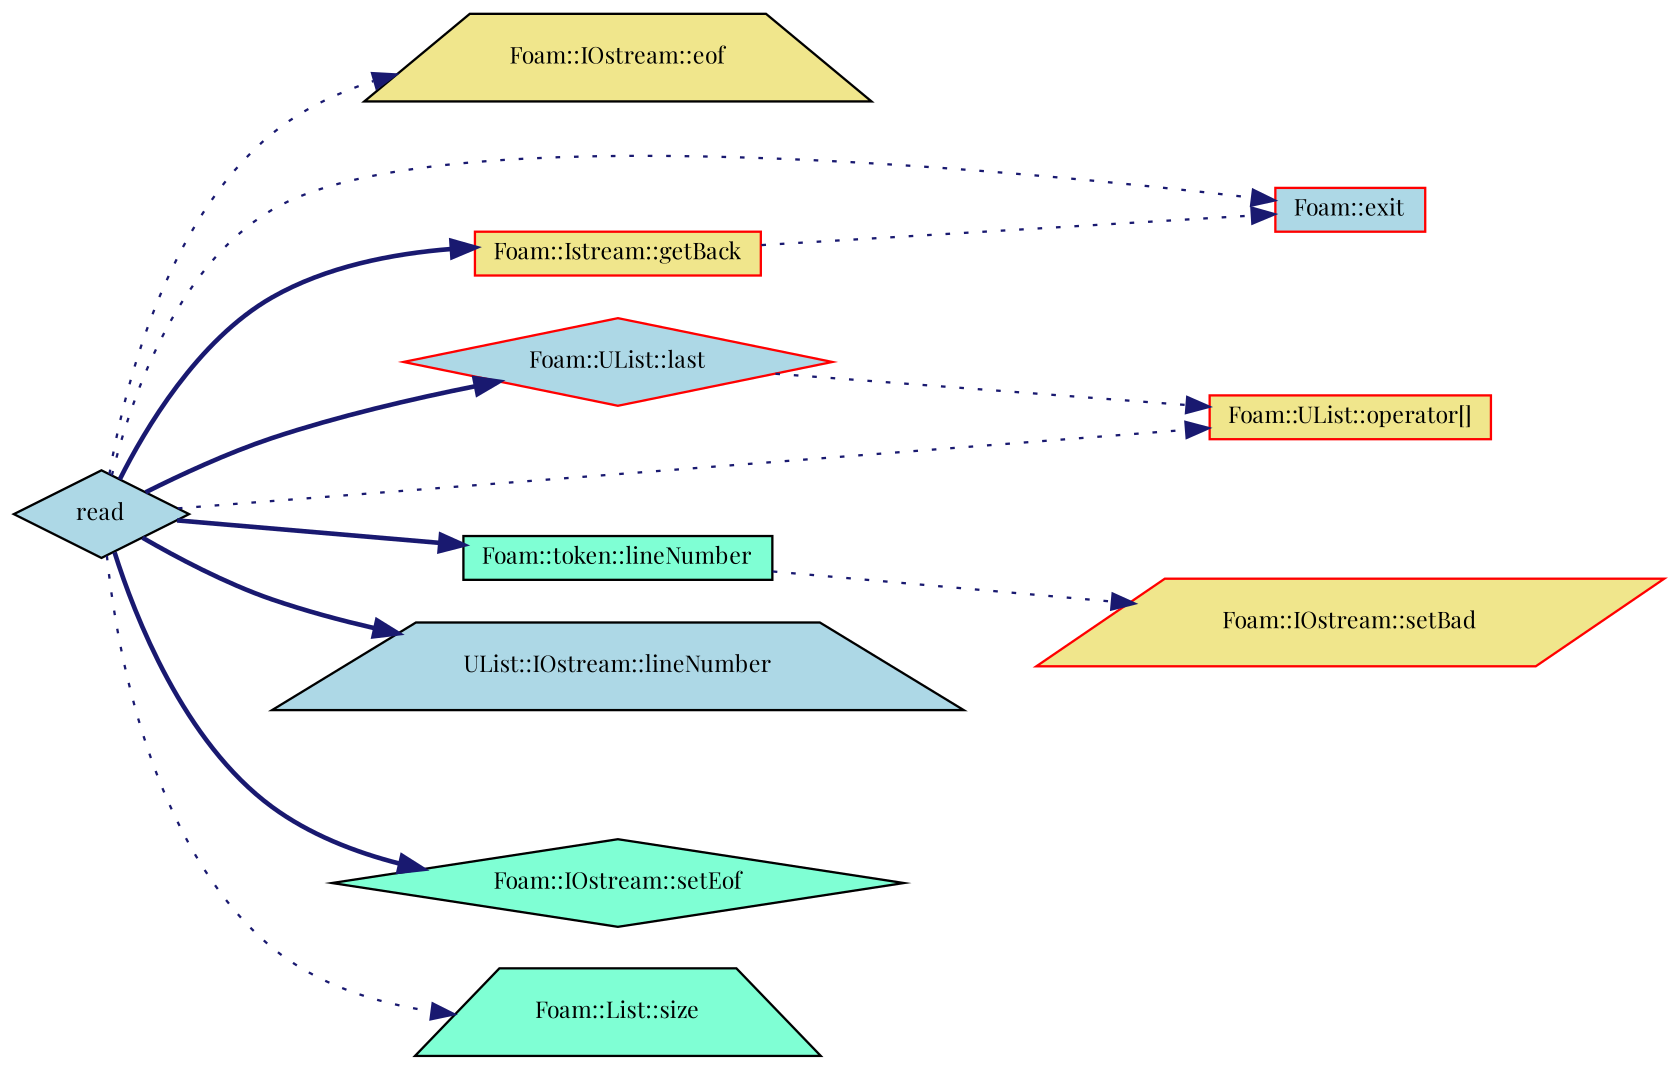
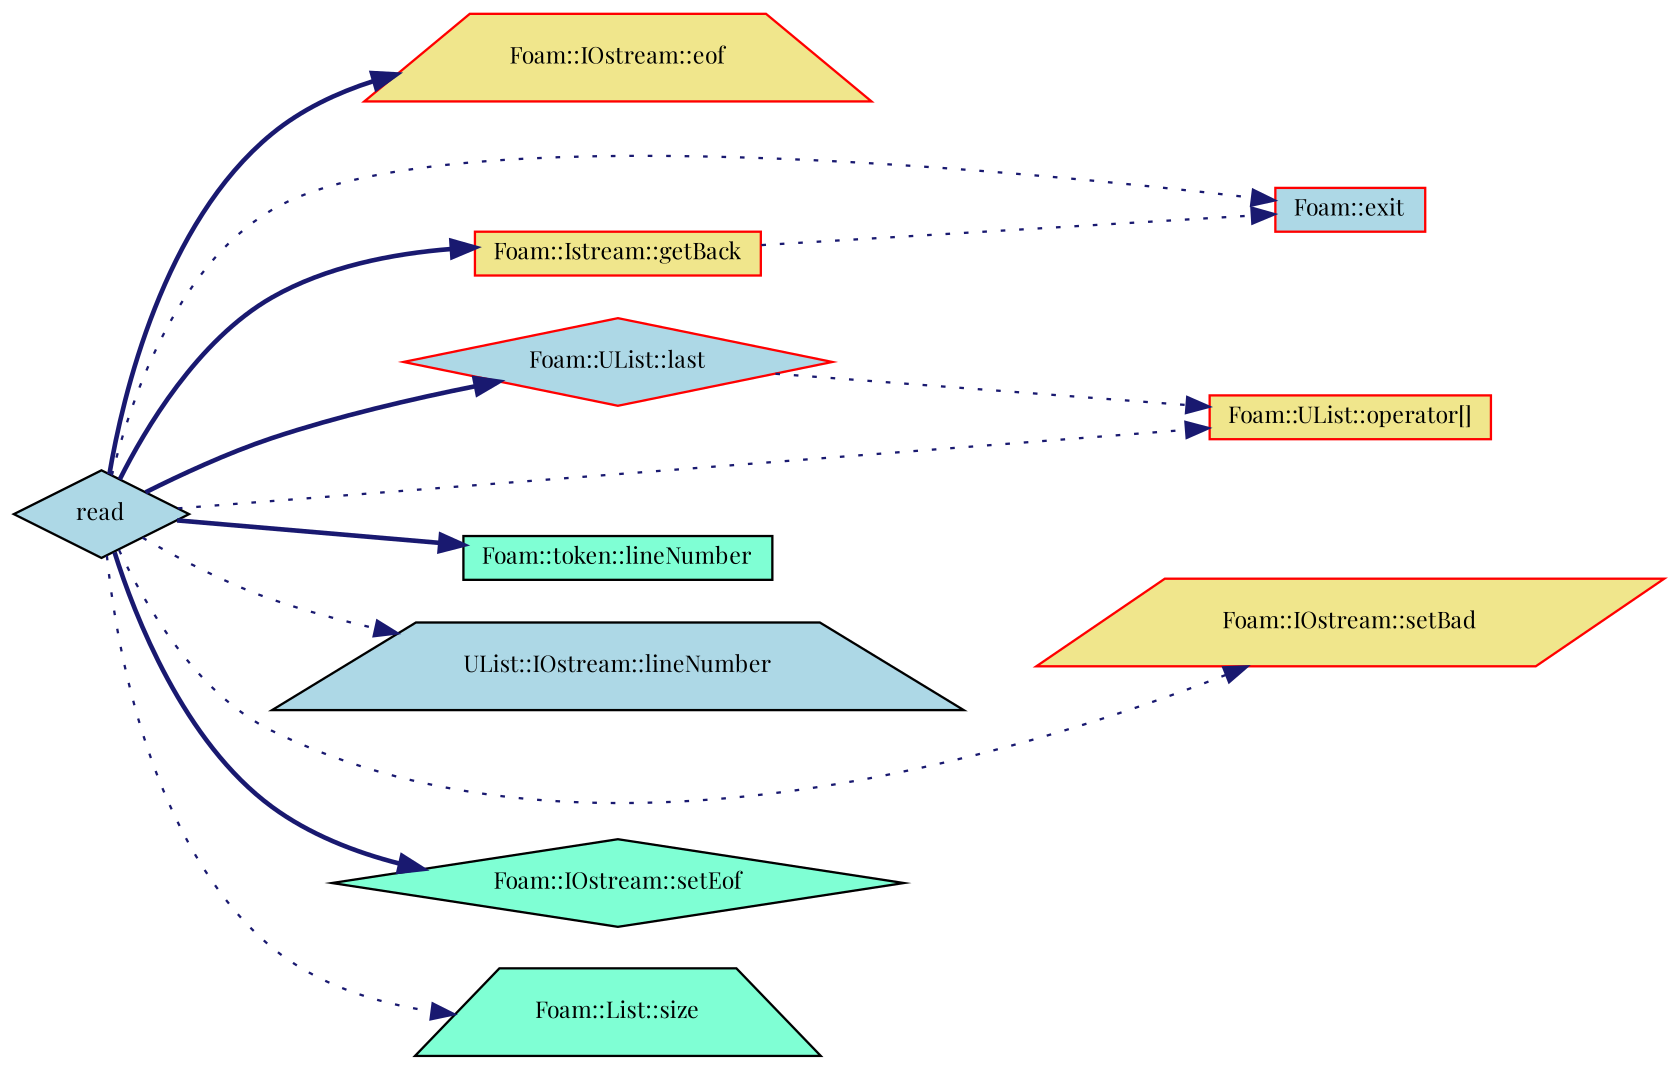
(618, 58) -> (618, 58)
(188, 239) -> (188, 239)
(942, 586) -> (632, 802)
(255, 593) -> (255, 593)
